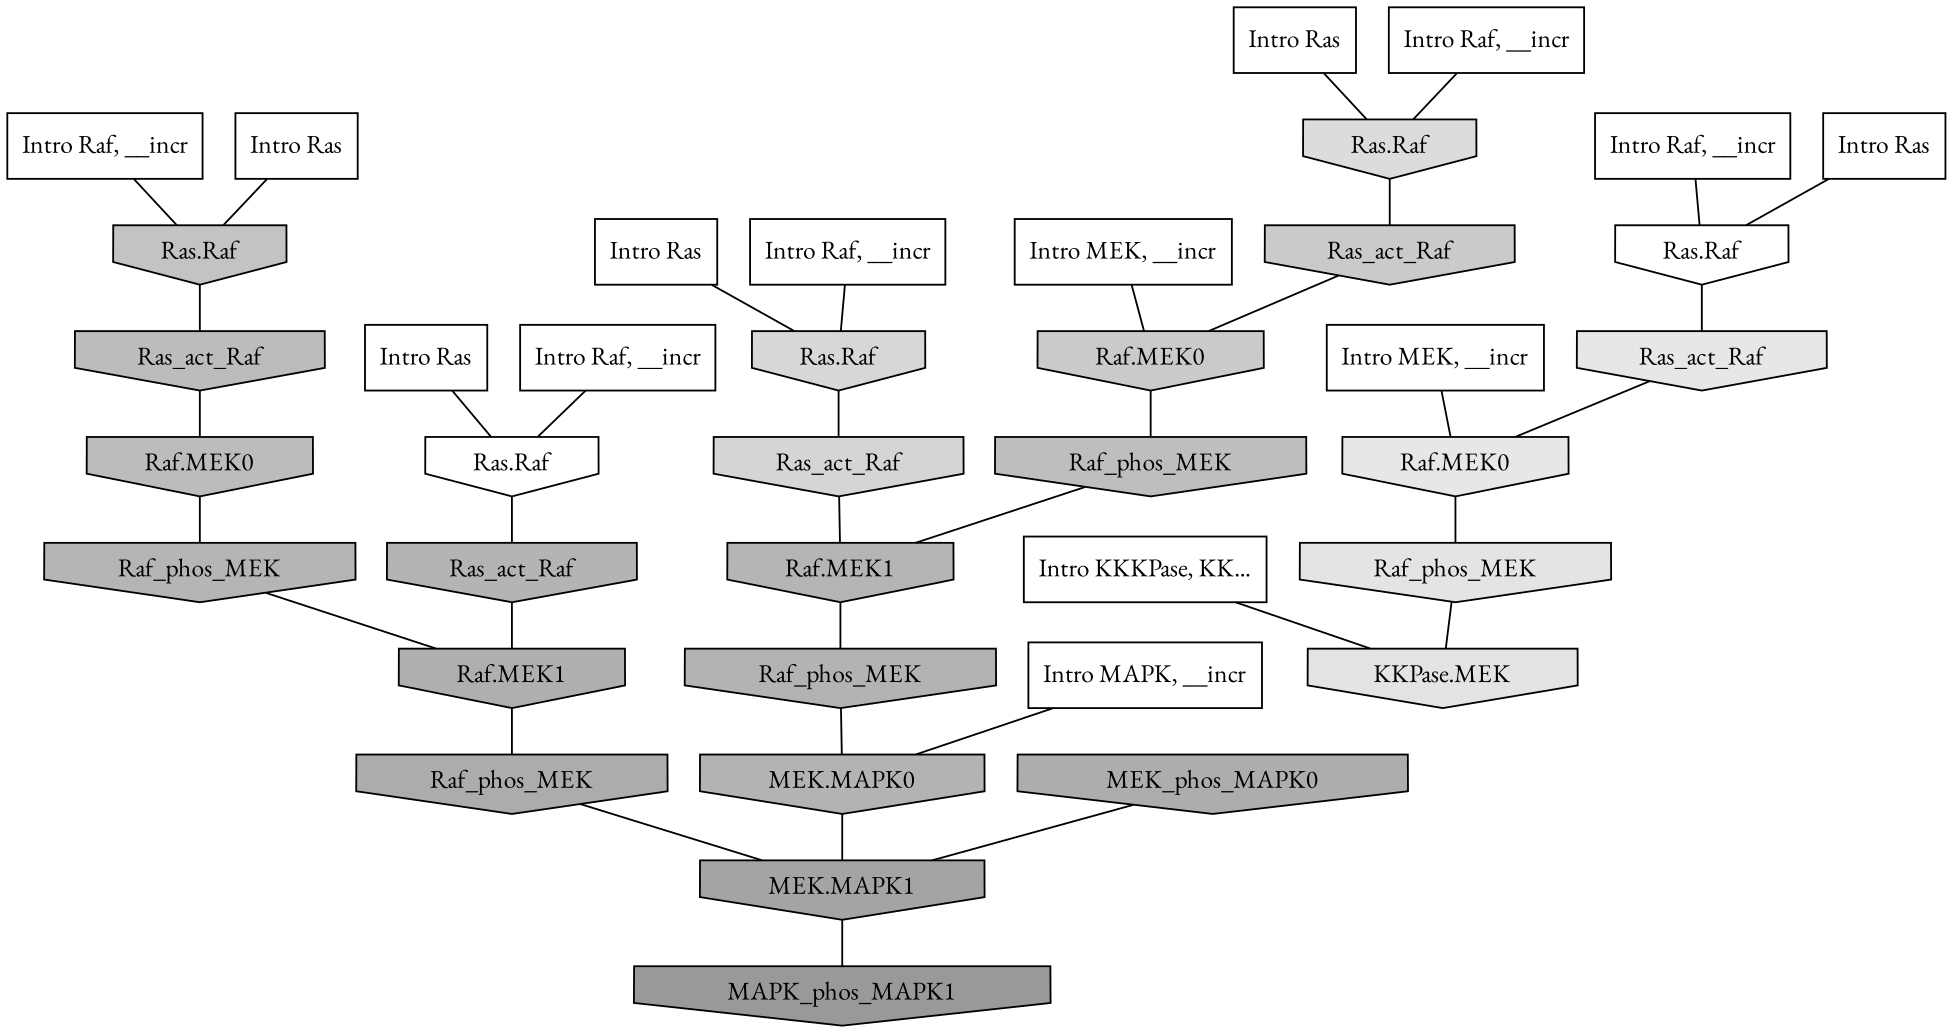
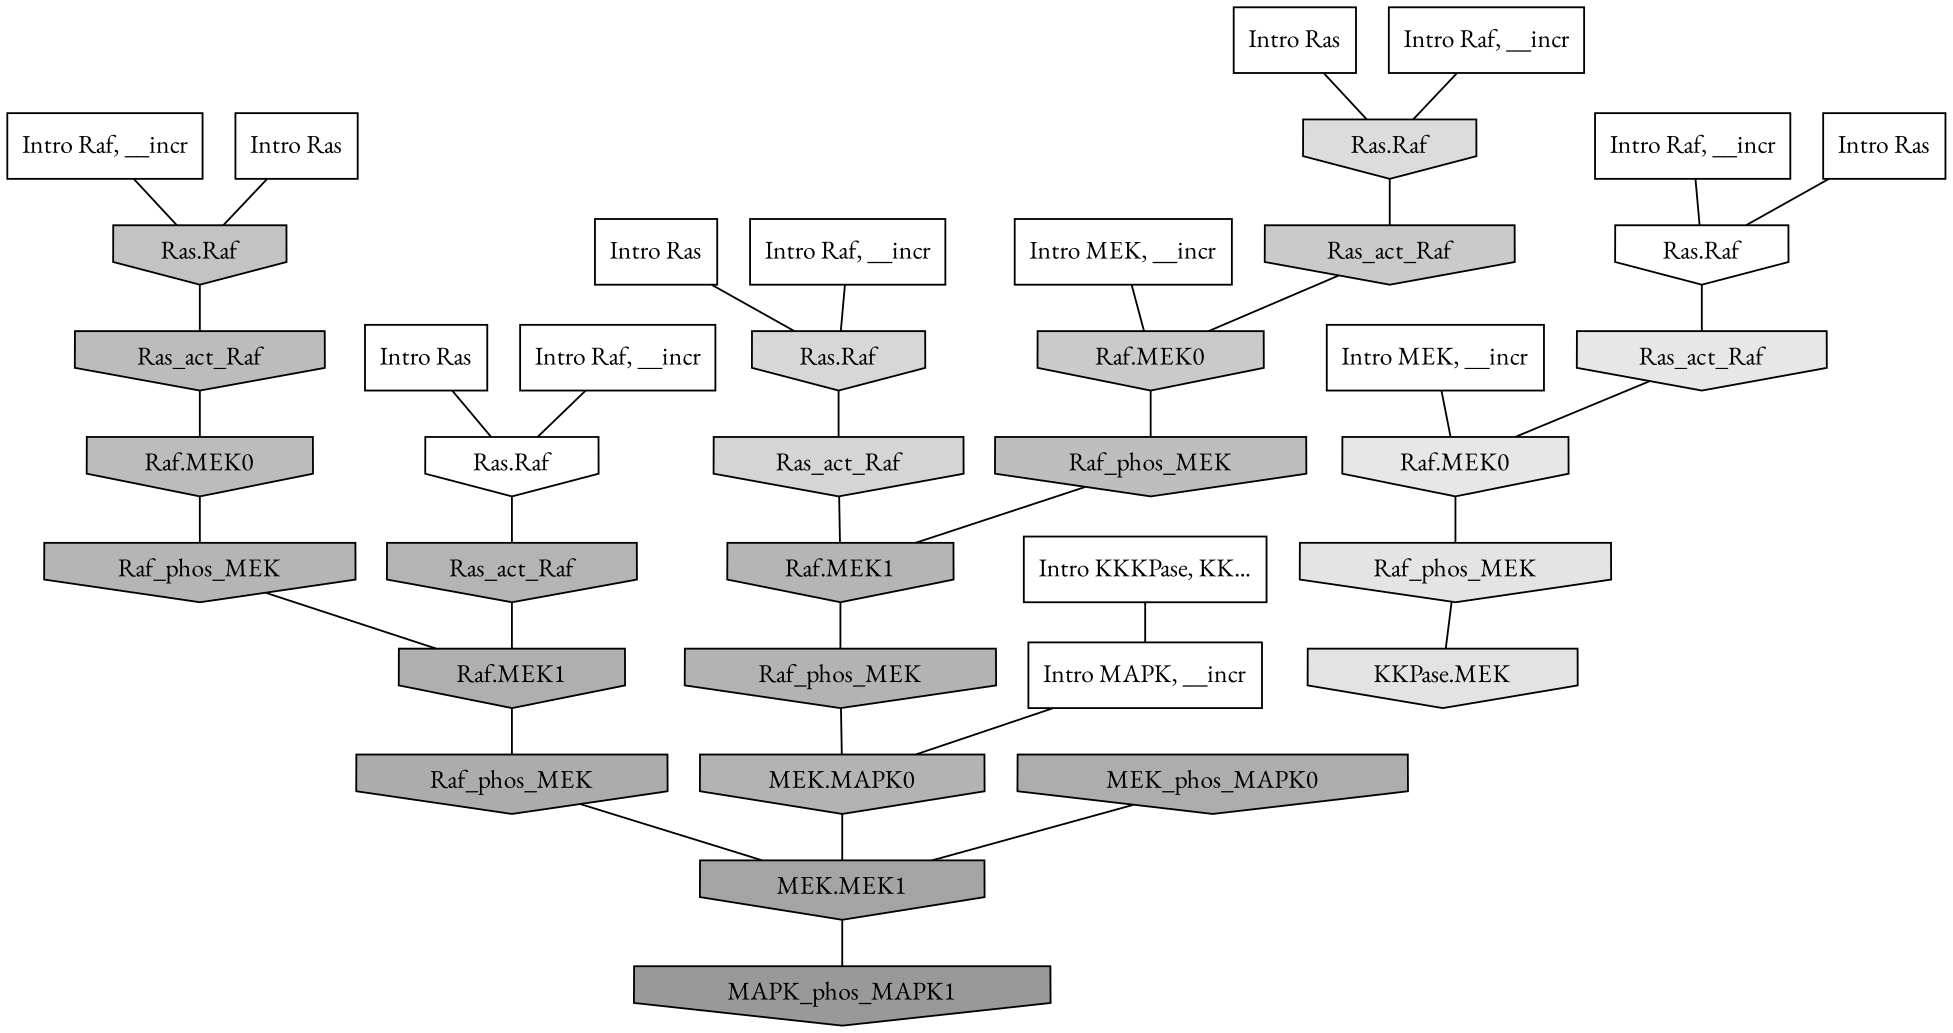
(1303, 625) -> (1145, 622)
(842, 887) -> (842, 887)
